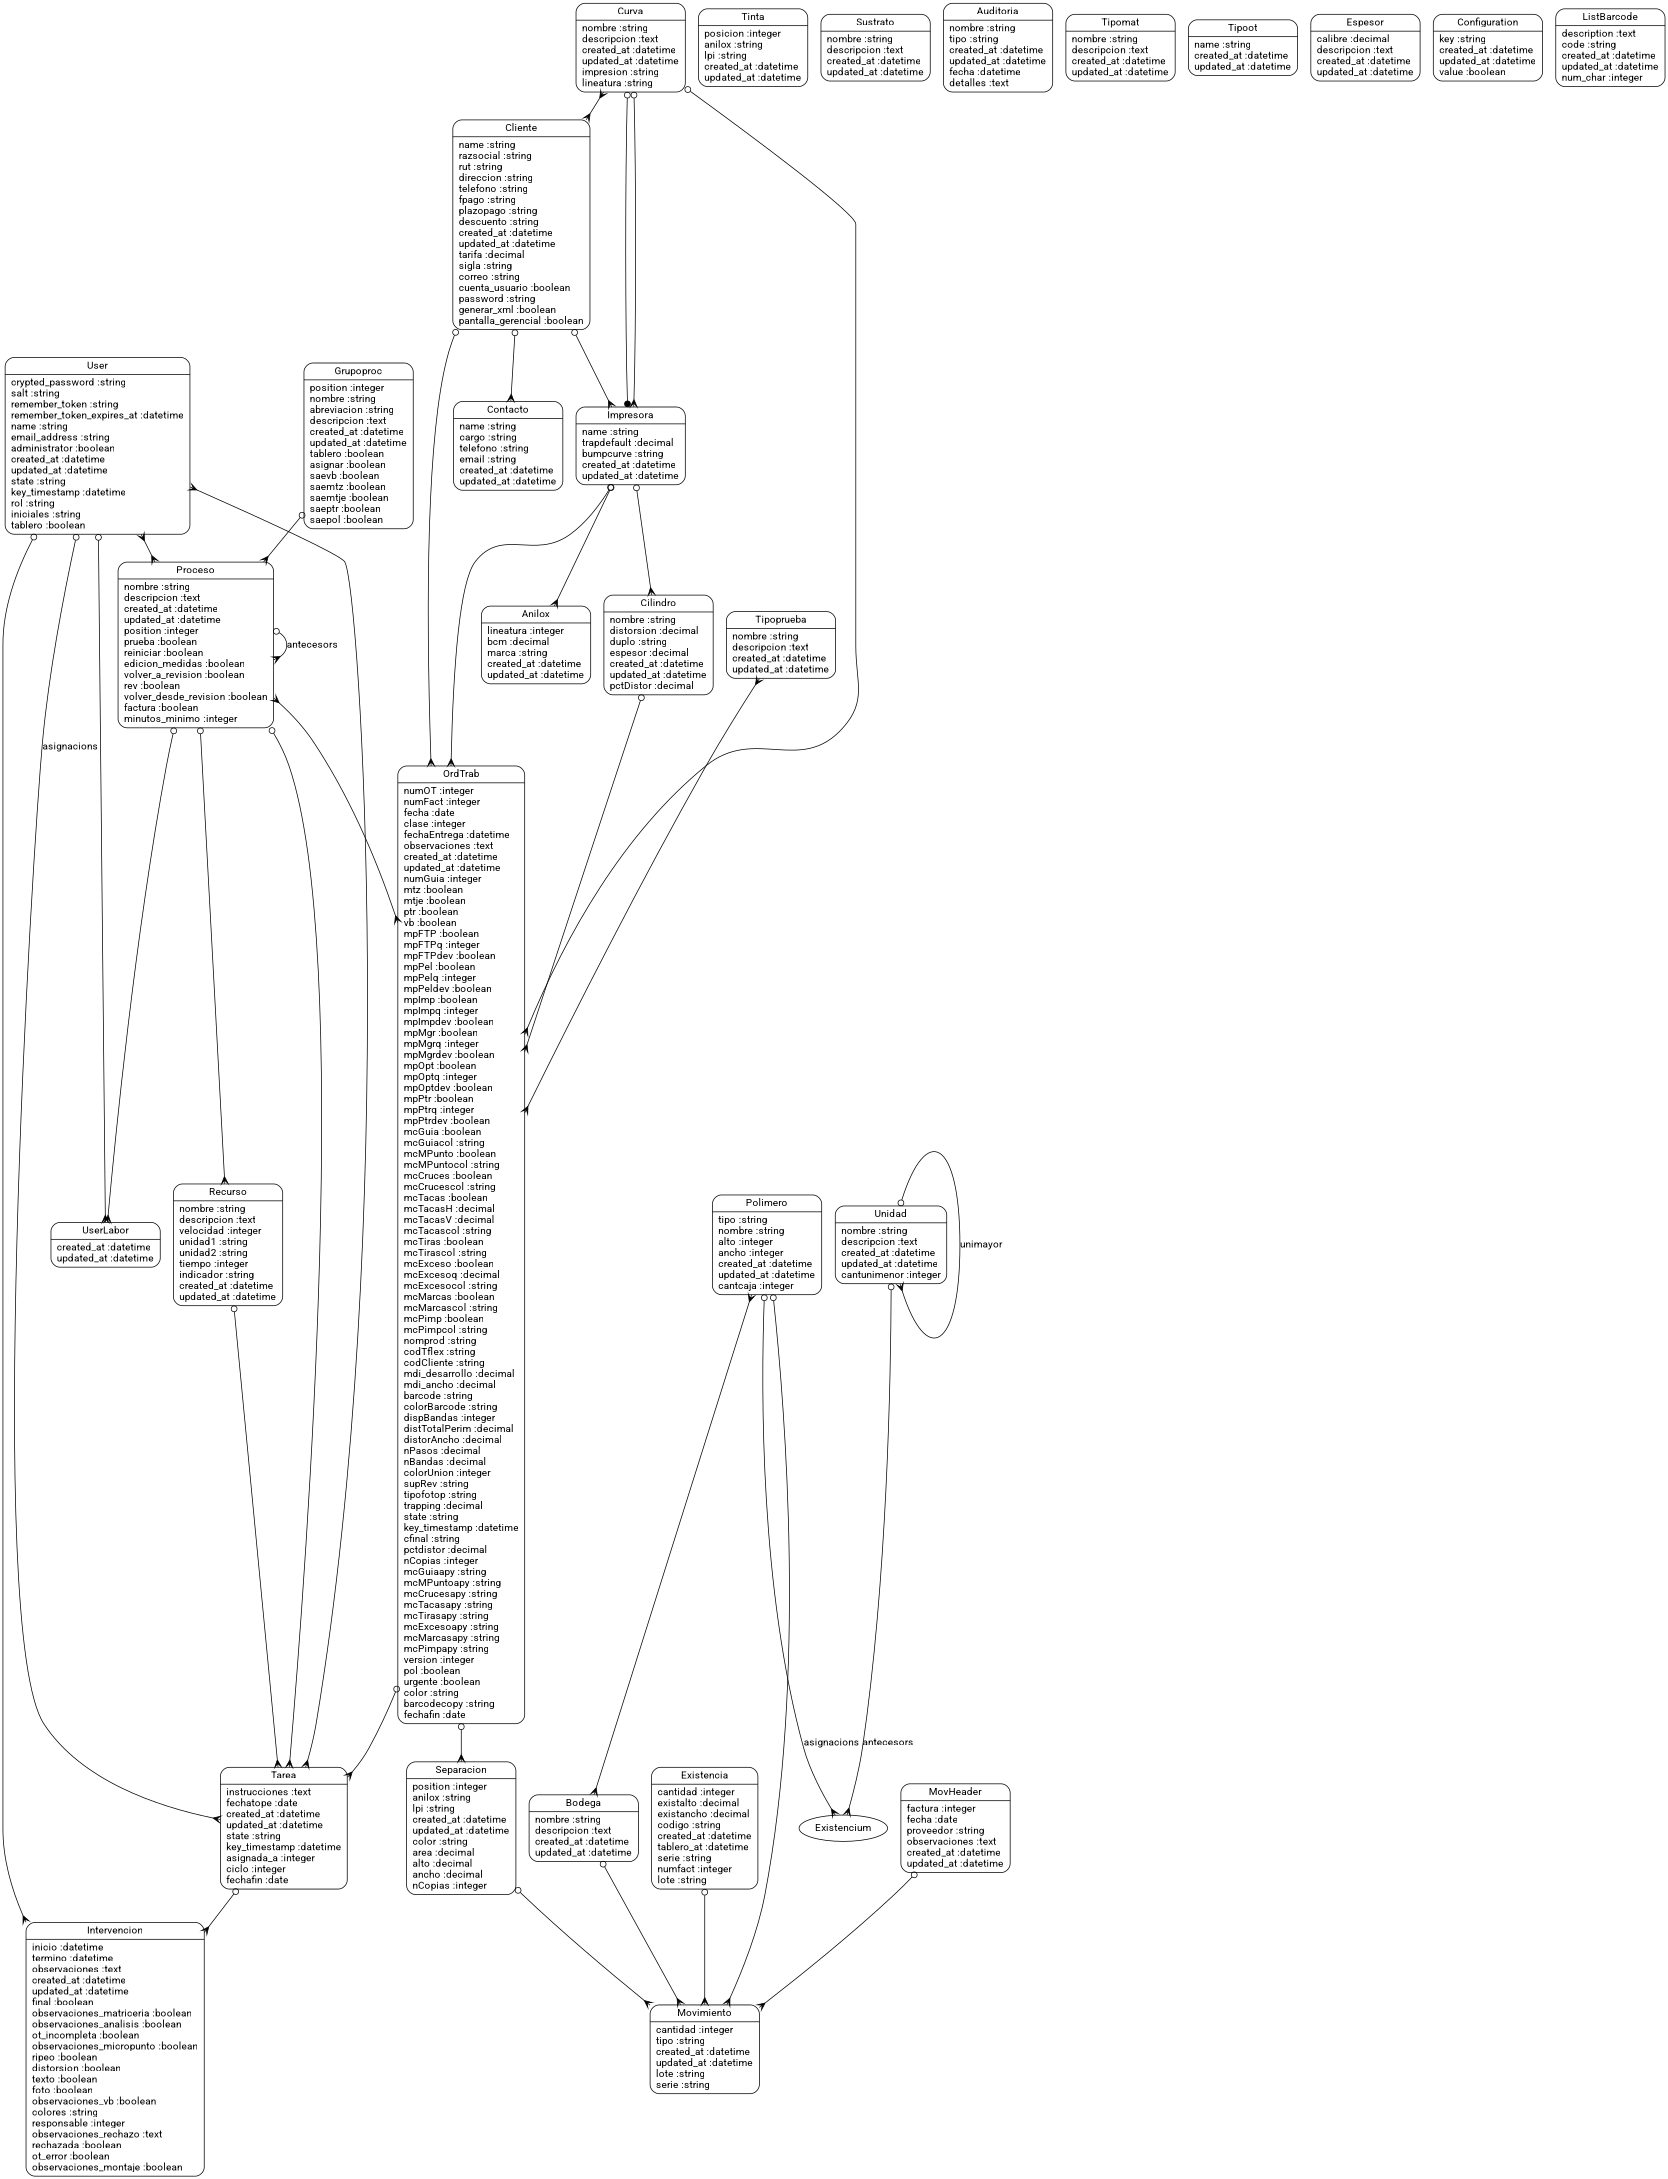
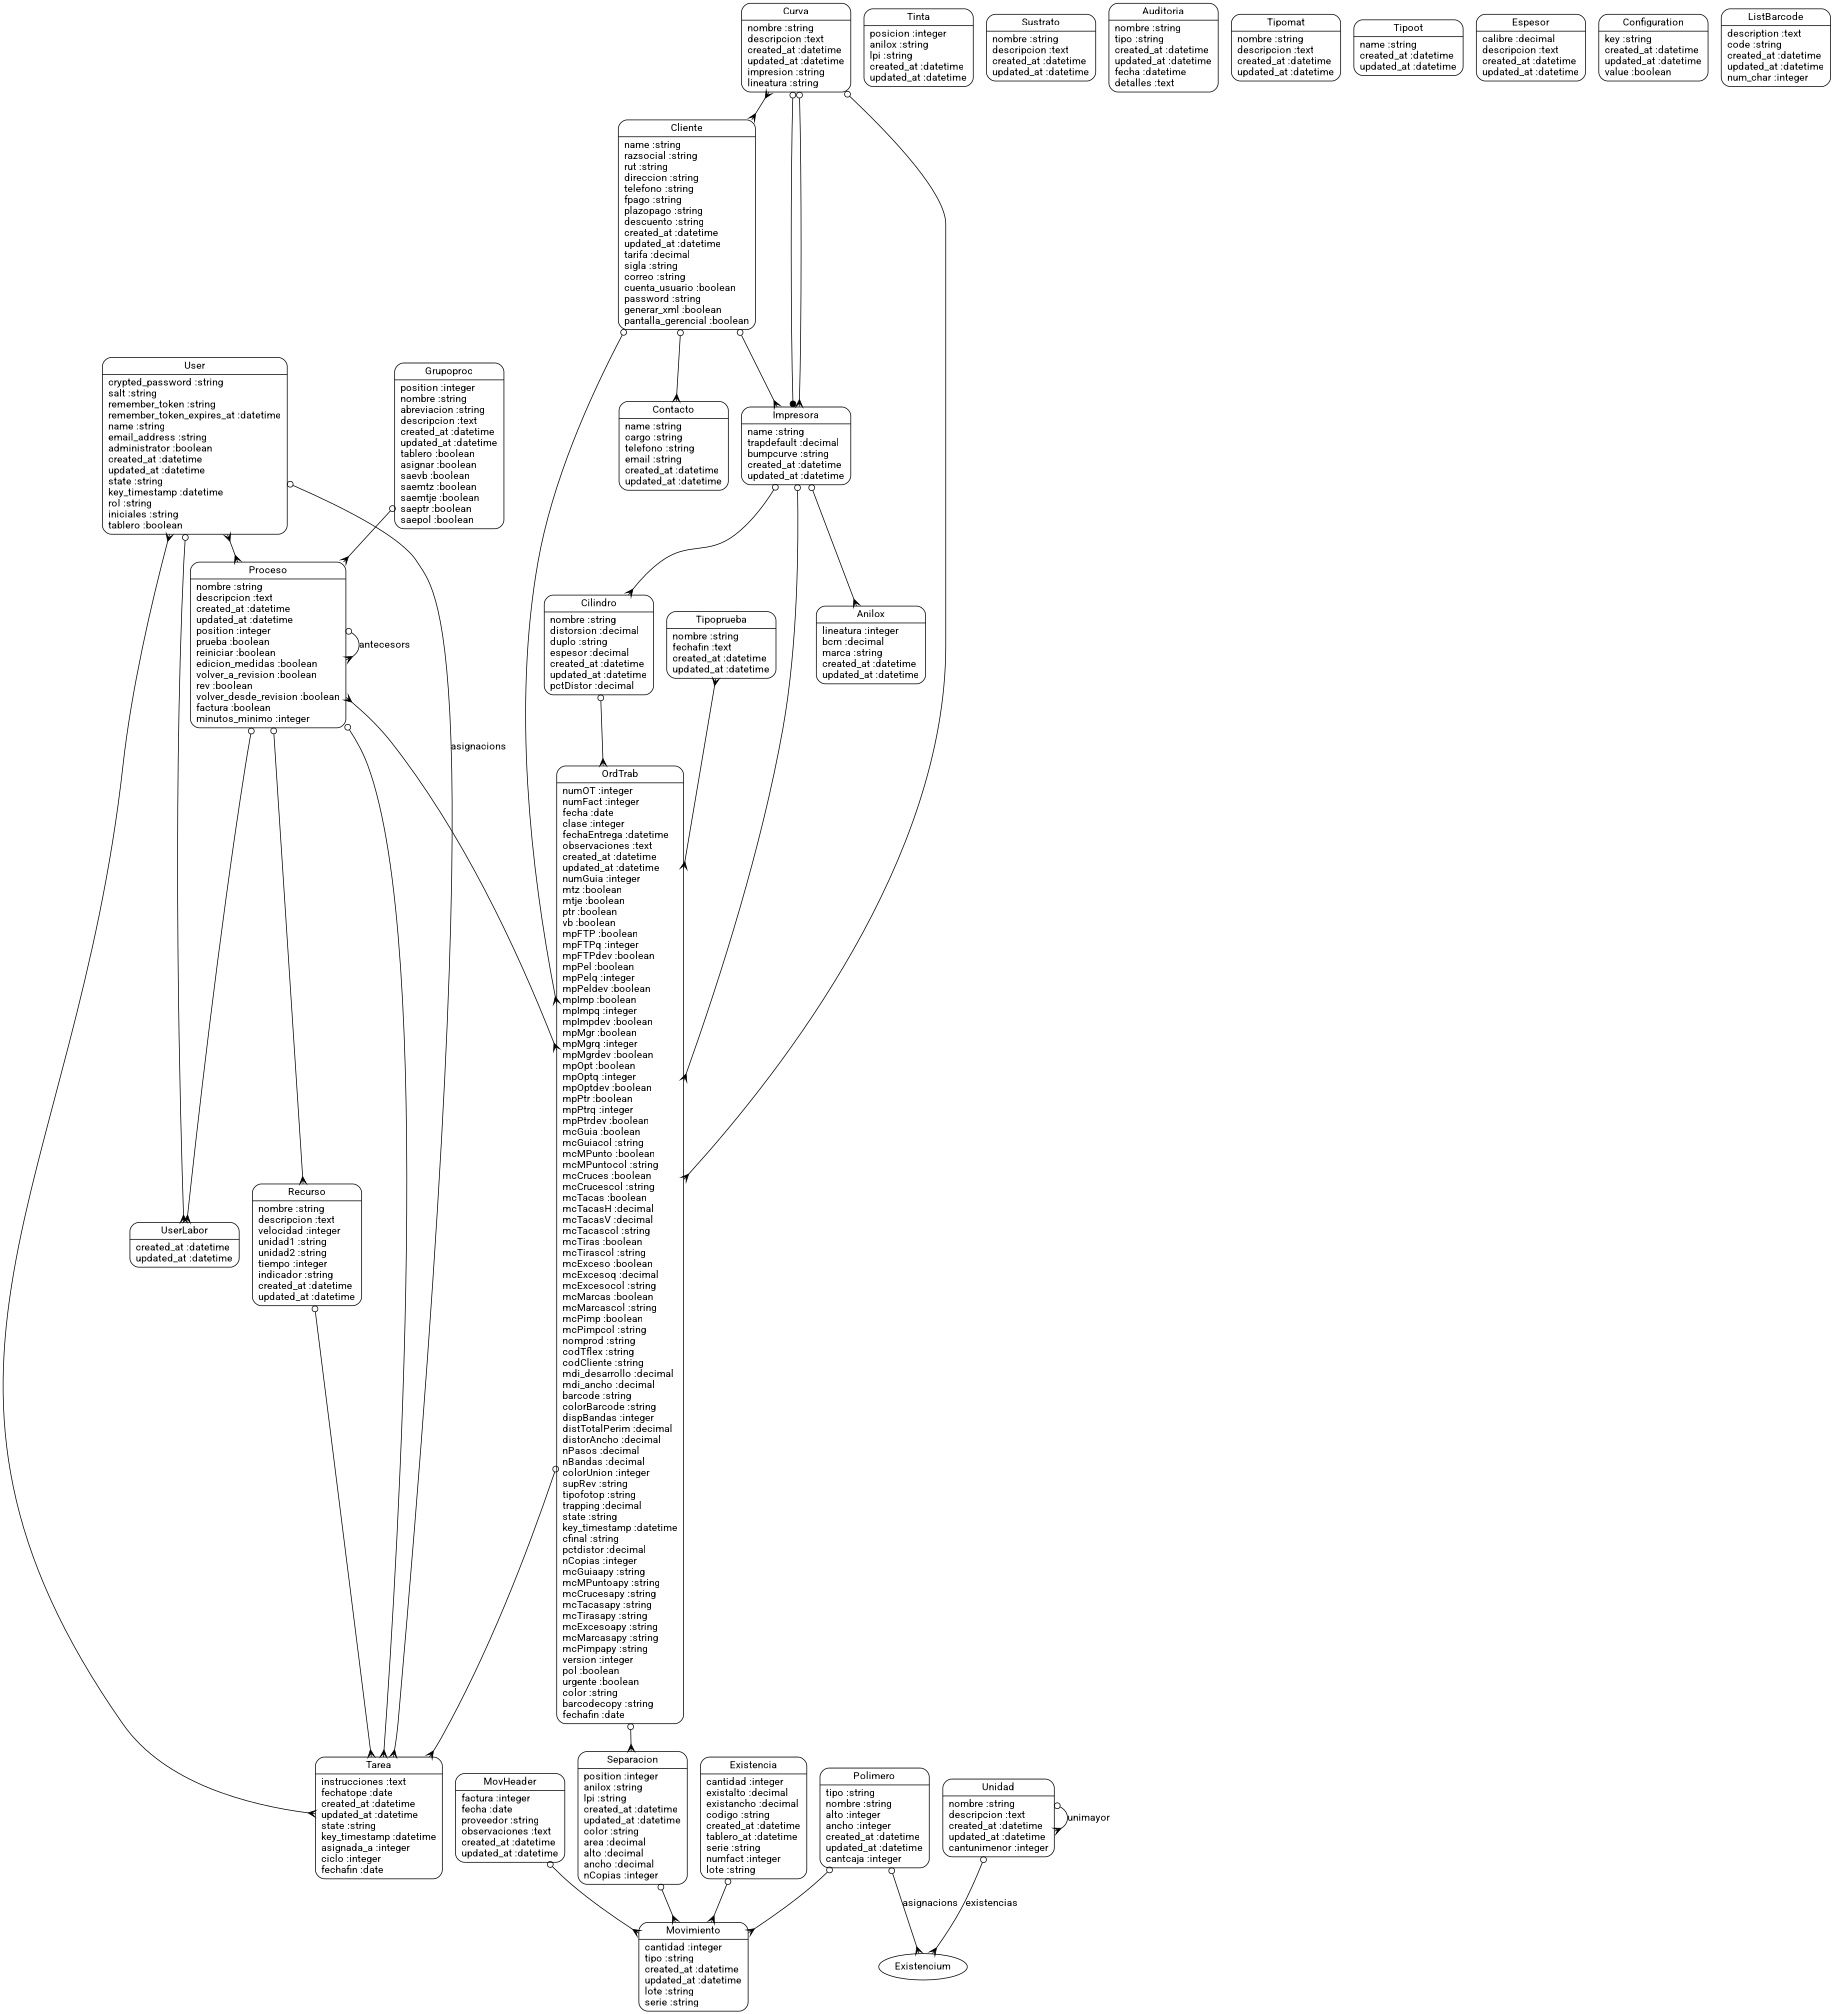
(771, 648) -> (702, 648)
(888, 1743) -> (992, 1903)
(584, 1828) -> none
(115, 2049) -> none
